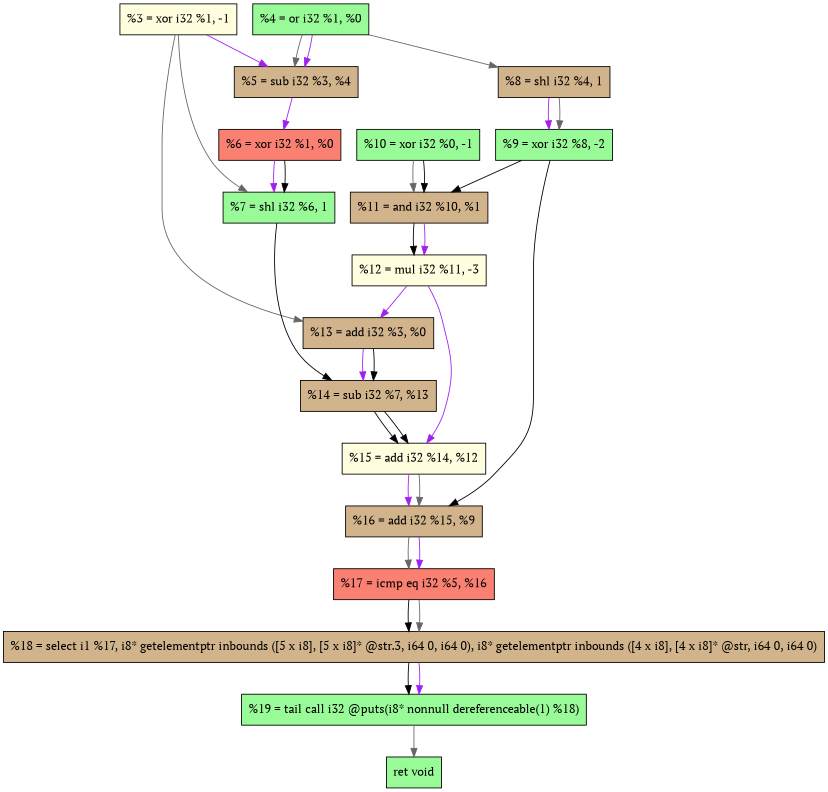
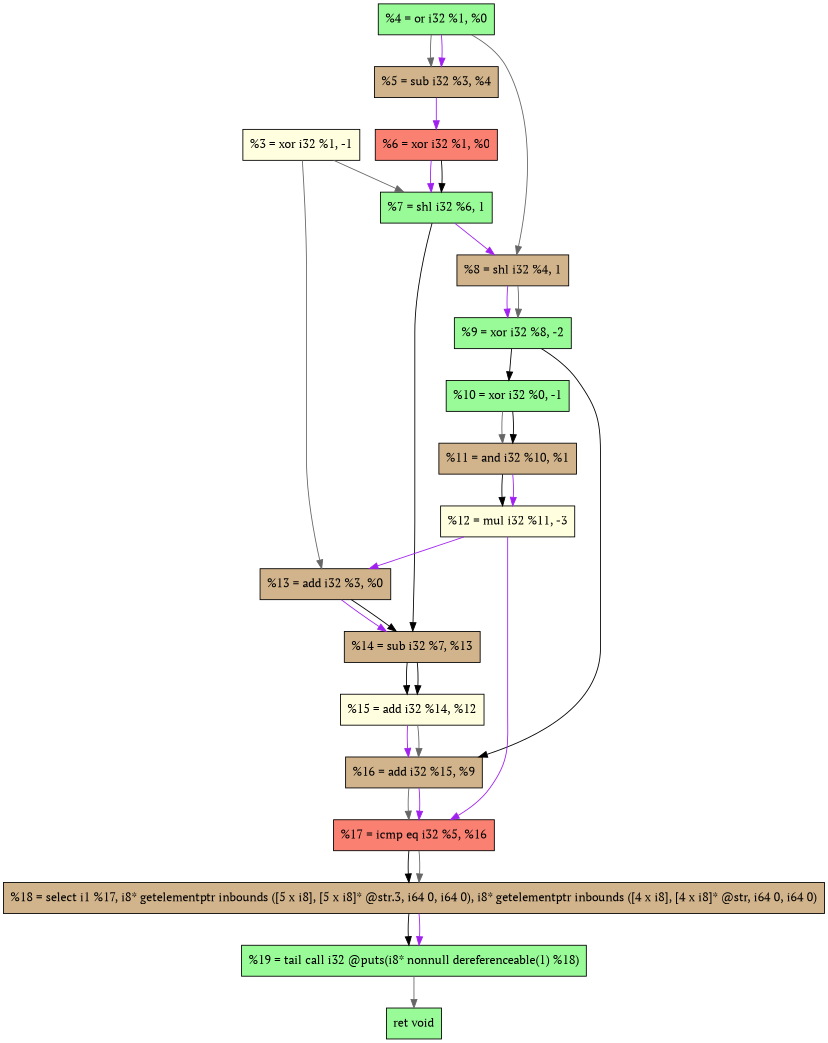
(233, 49) -> none
(491, 174) -> (511, 360)
none -> (471, 236)
(451, 361) -> (508, 686)
